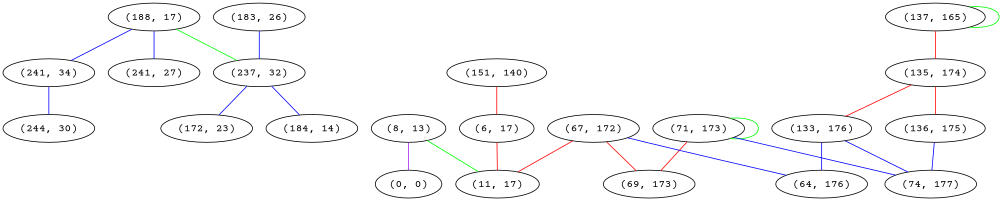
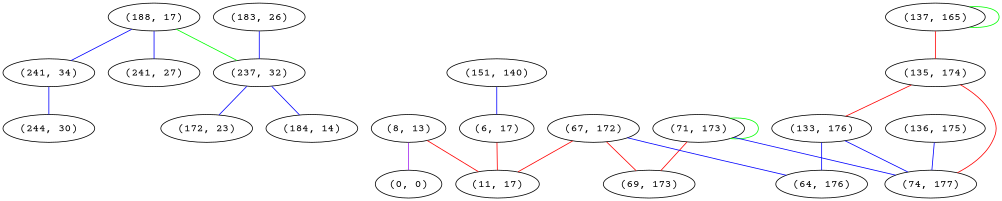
(497, 101) -> (497, 101)
(935, 101) -> (996, 130)
(453, 156) -> (453, 156)
